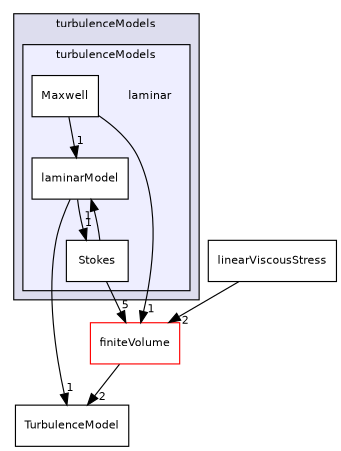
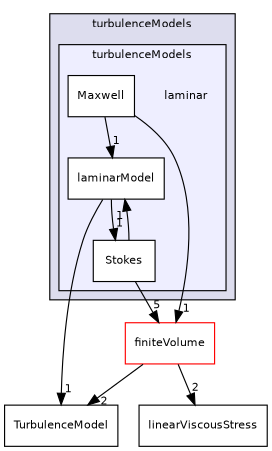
(209, 299) -> (184, 379)
